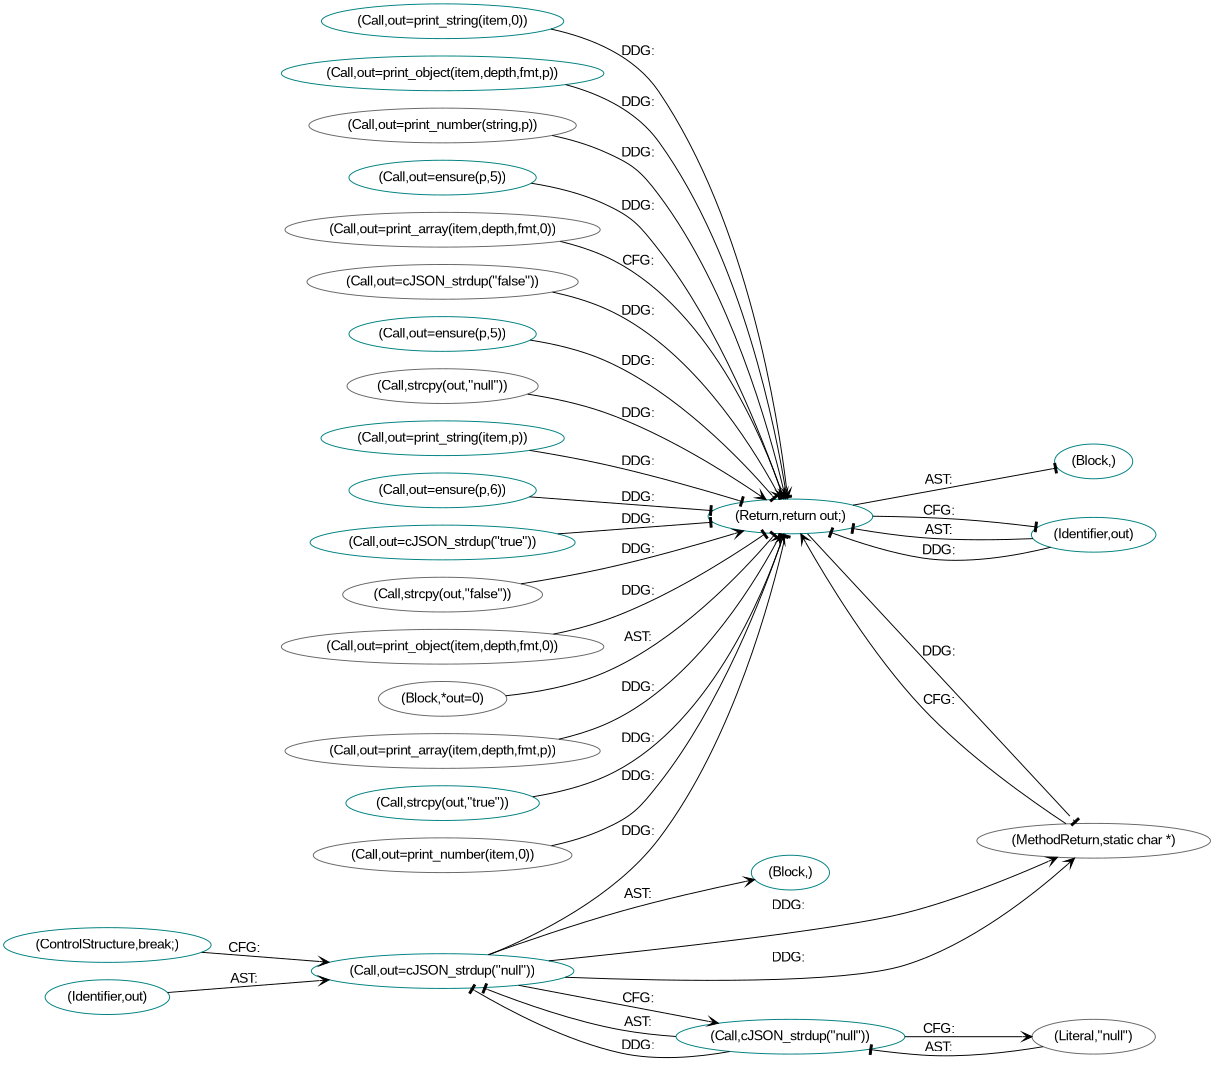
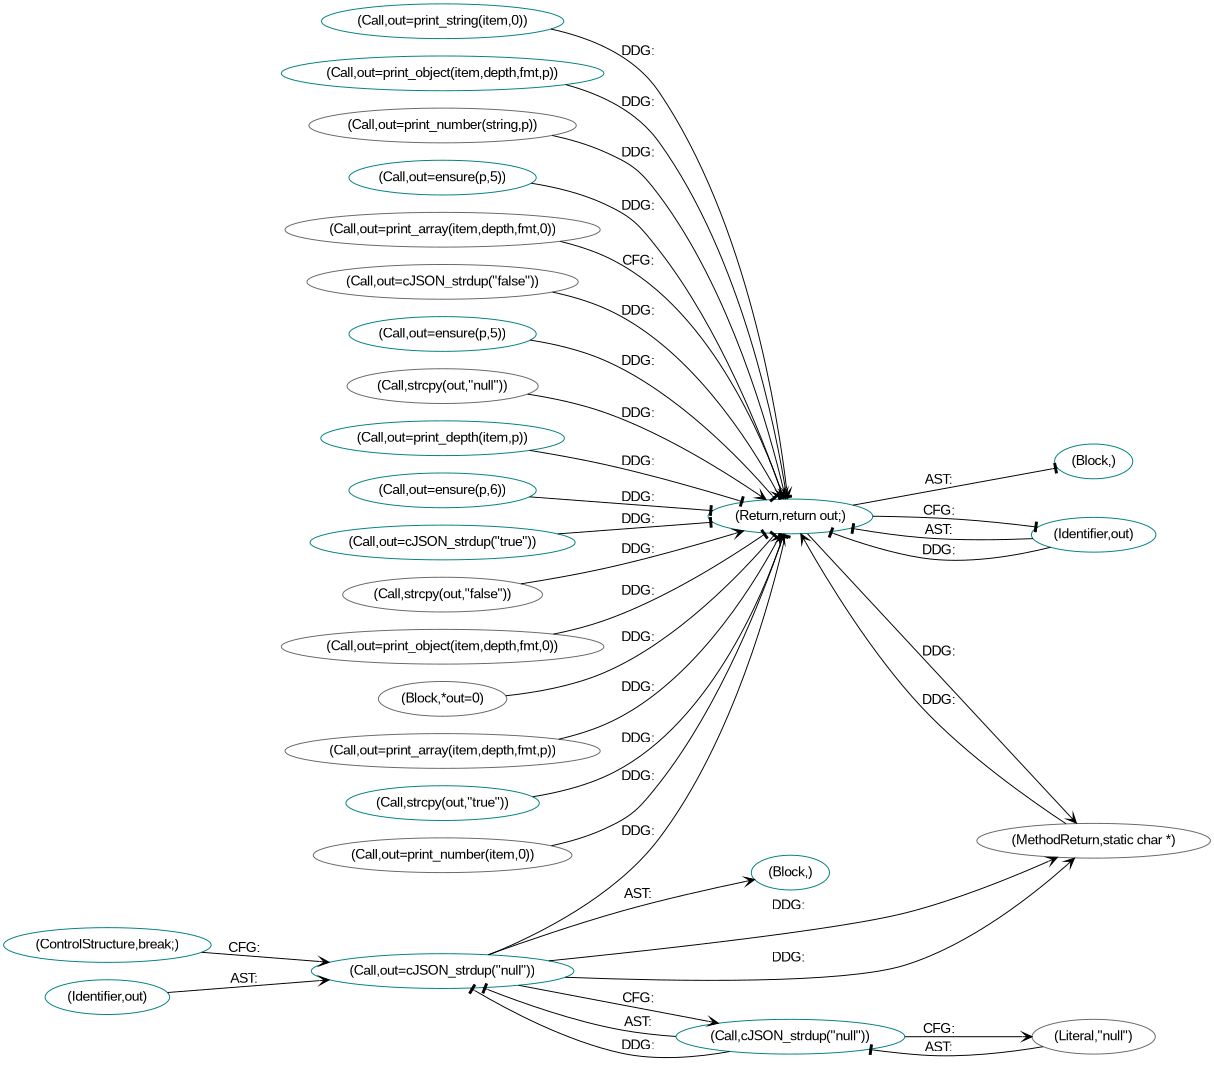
(443, 438) -> (443, 438)
(640, 638) -> (640, 638)
(939, 675) -> (939, 675)
(941, 700) -> (941, 700)
